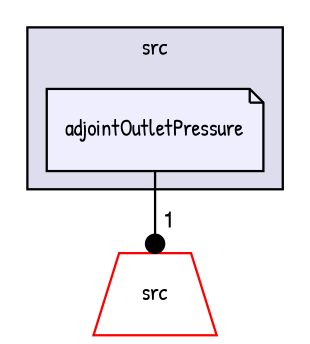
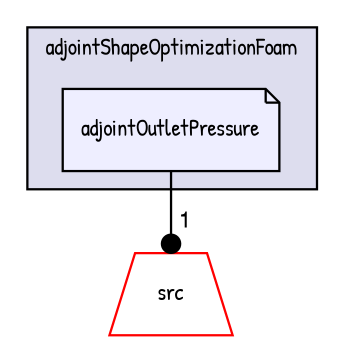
(155, 49) -> (172, 49)
